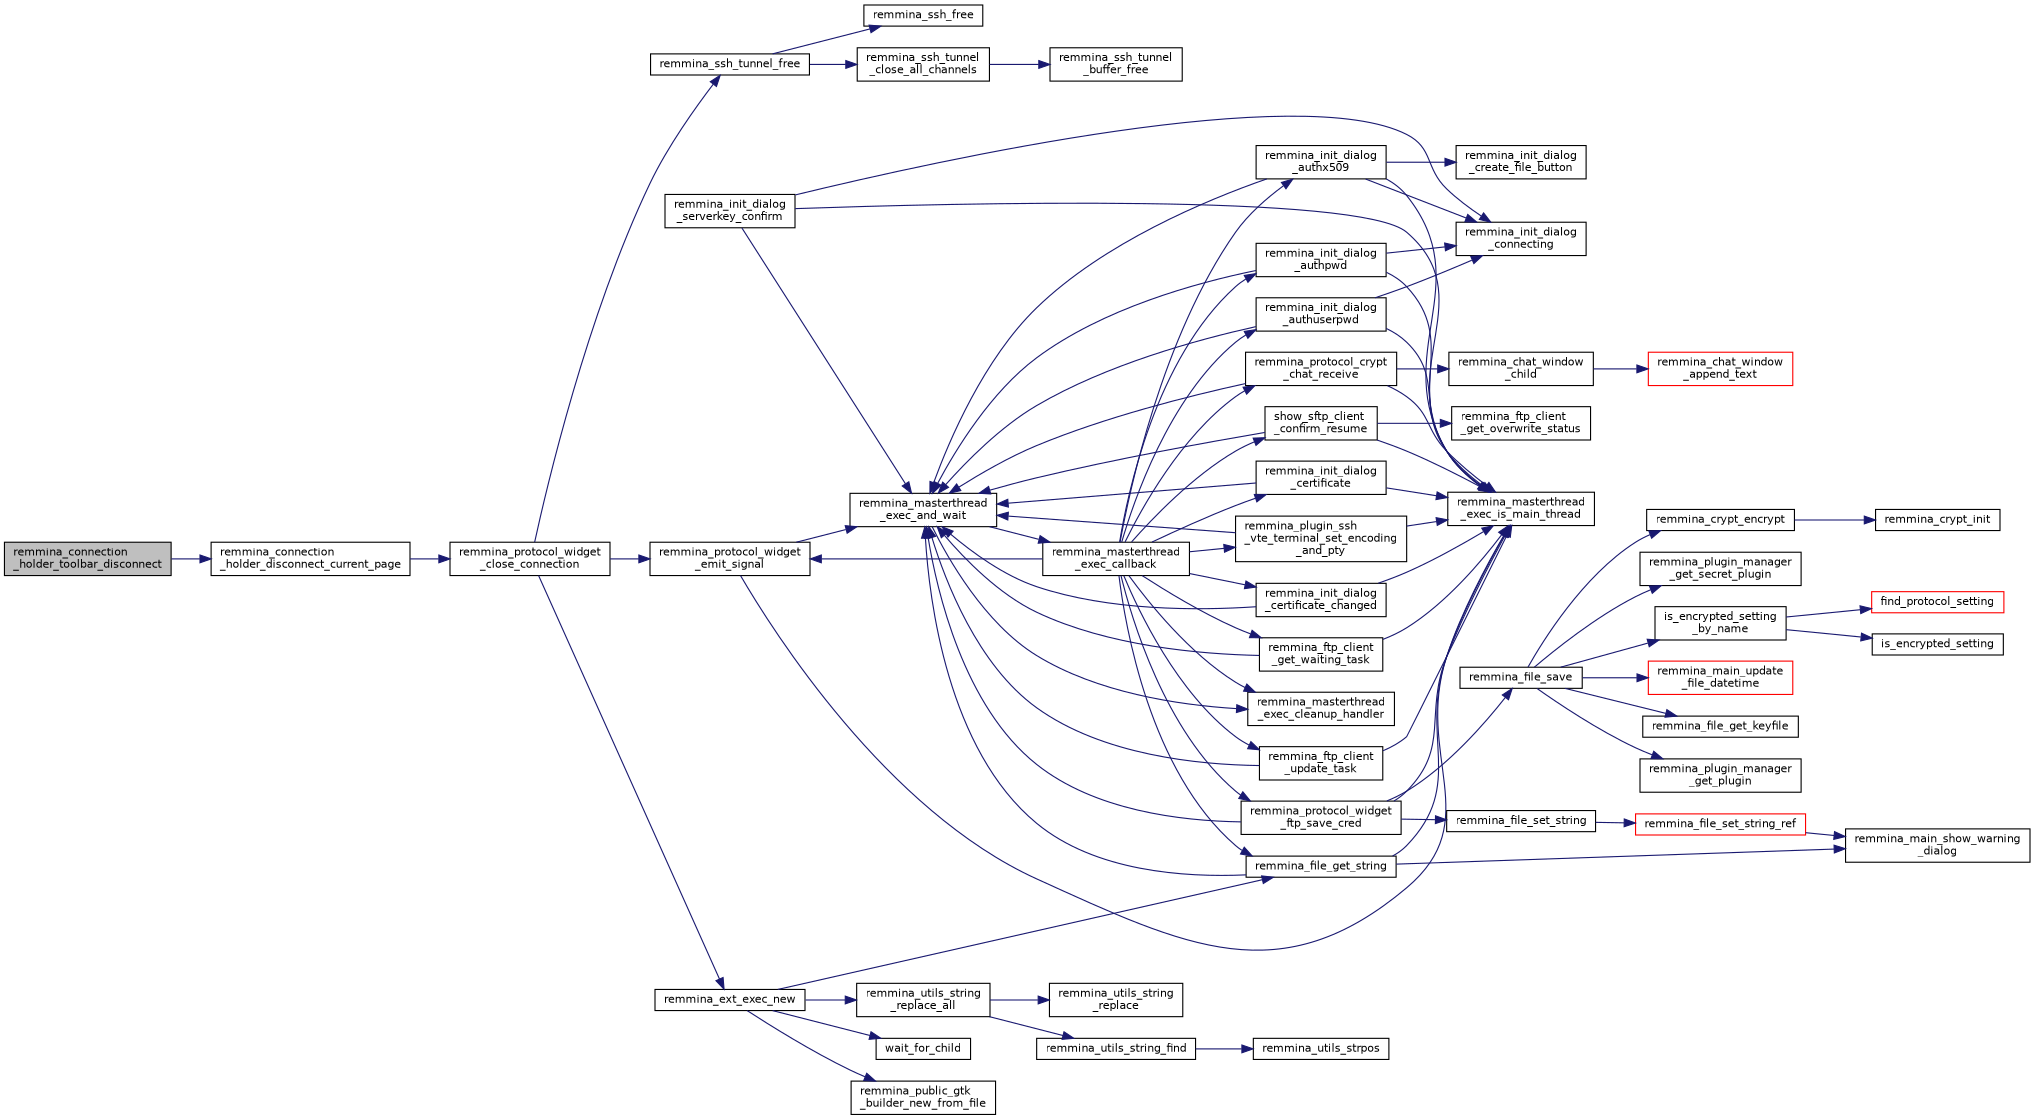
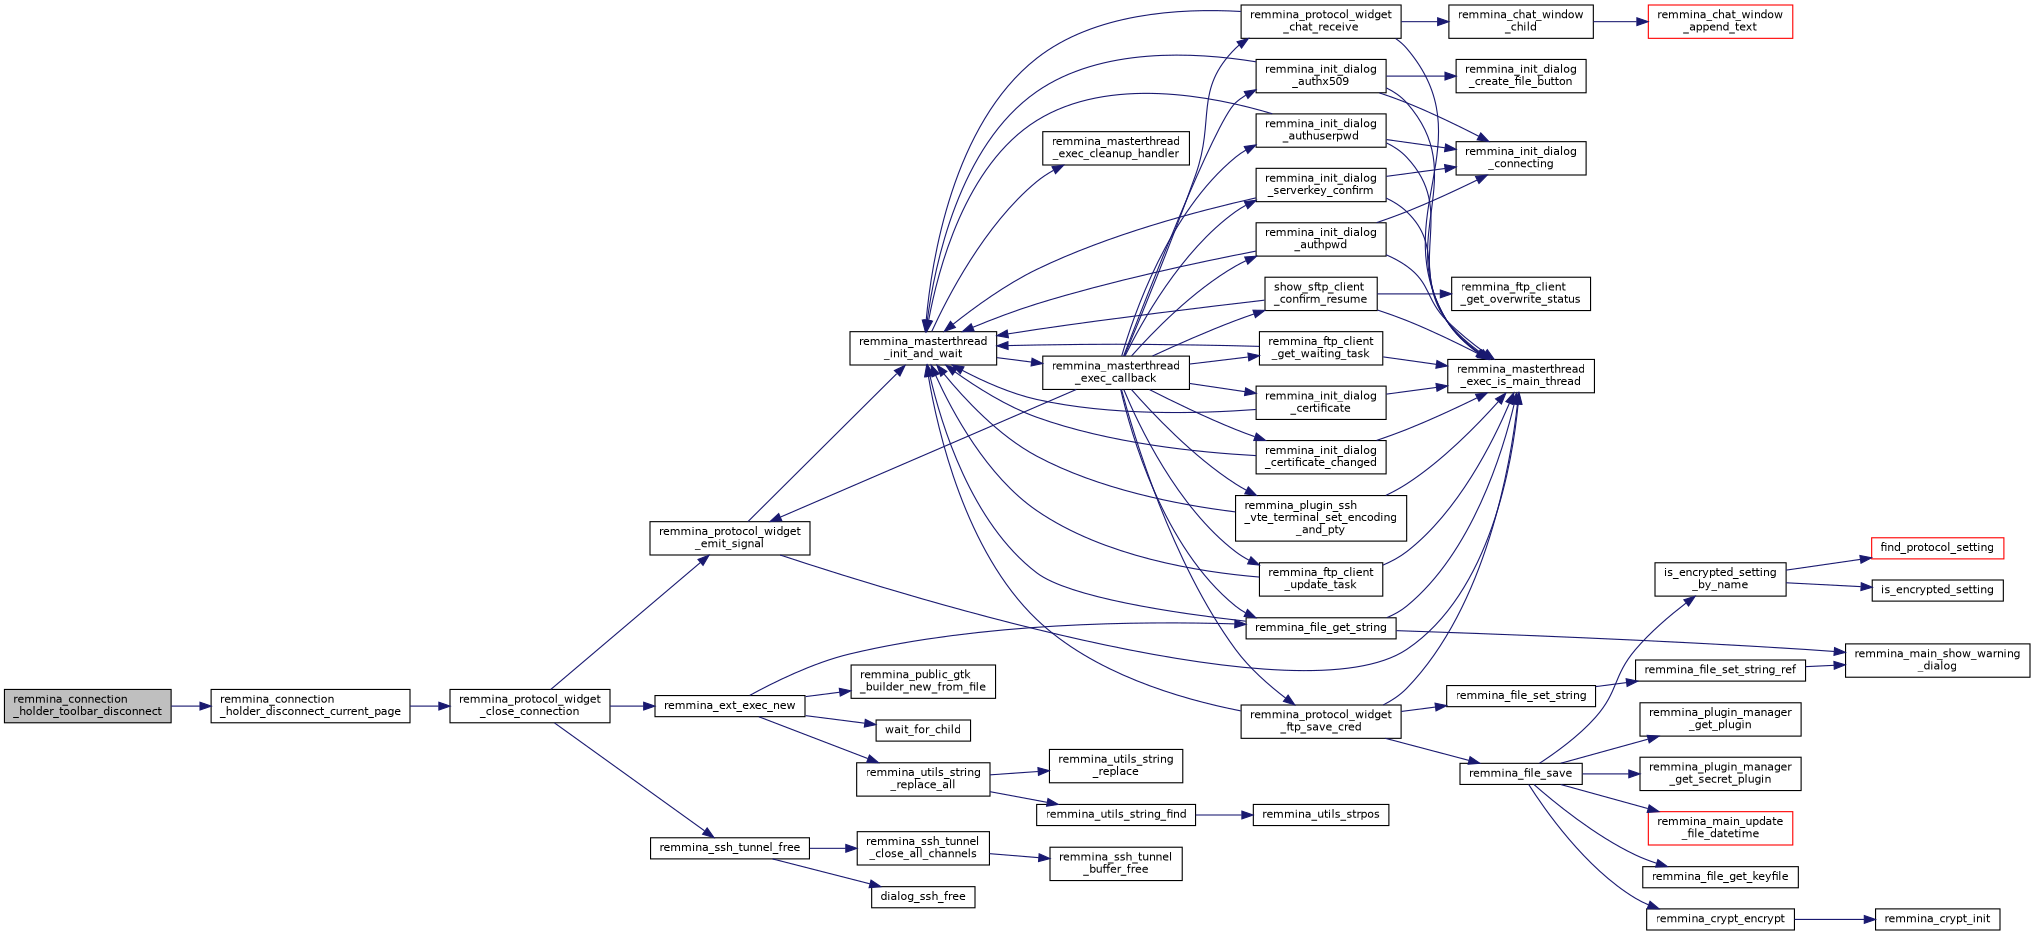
(923, 16) -> (923, 897)
(1321, 369) -> (1321, 22)
(923, 510) -> (923, 348)
(1181, 638) -> (1173, 277)
(1721, 824) -> (1721, 671)
